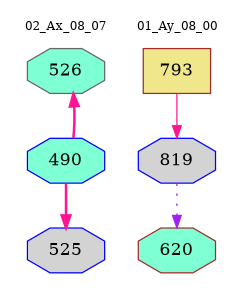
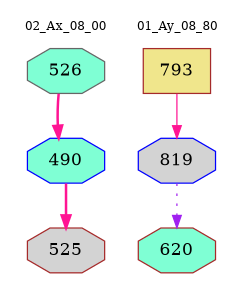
(66, 27) -> (66, 27)
(178, 27) -> (178, 27)
(74, 122) -> (58, 110)
(66, 250) -> (66, 250)
